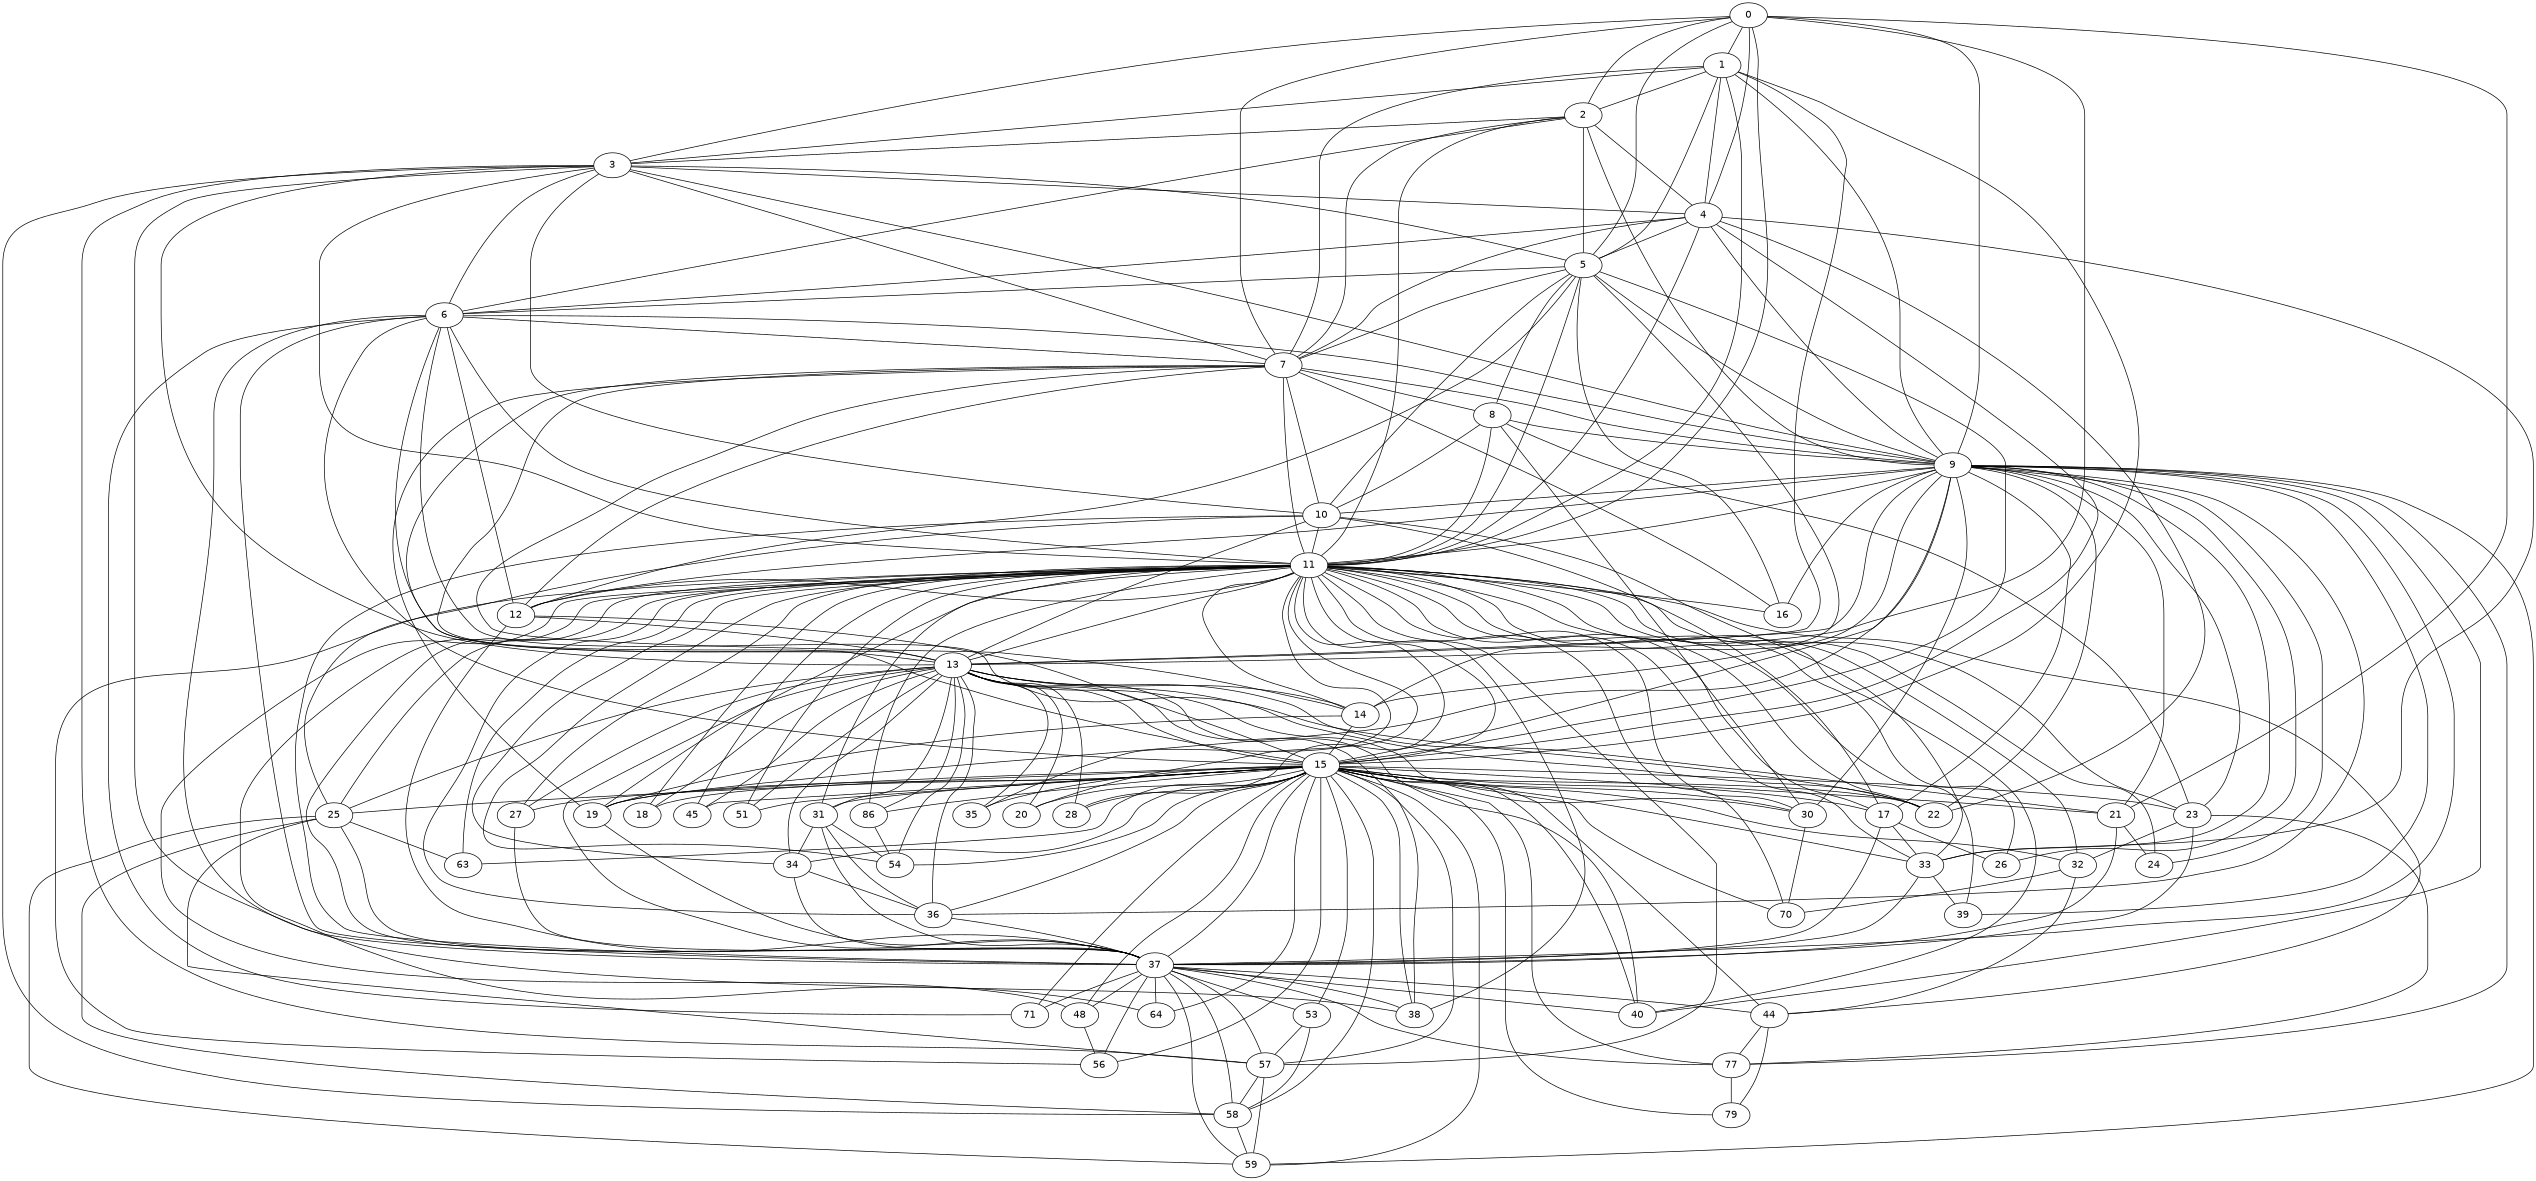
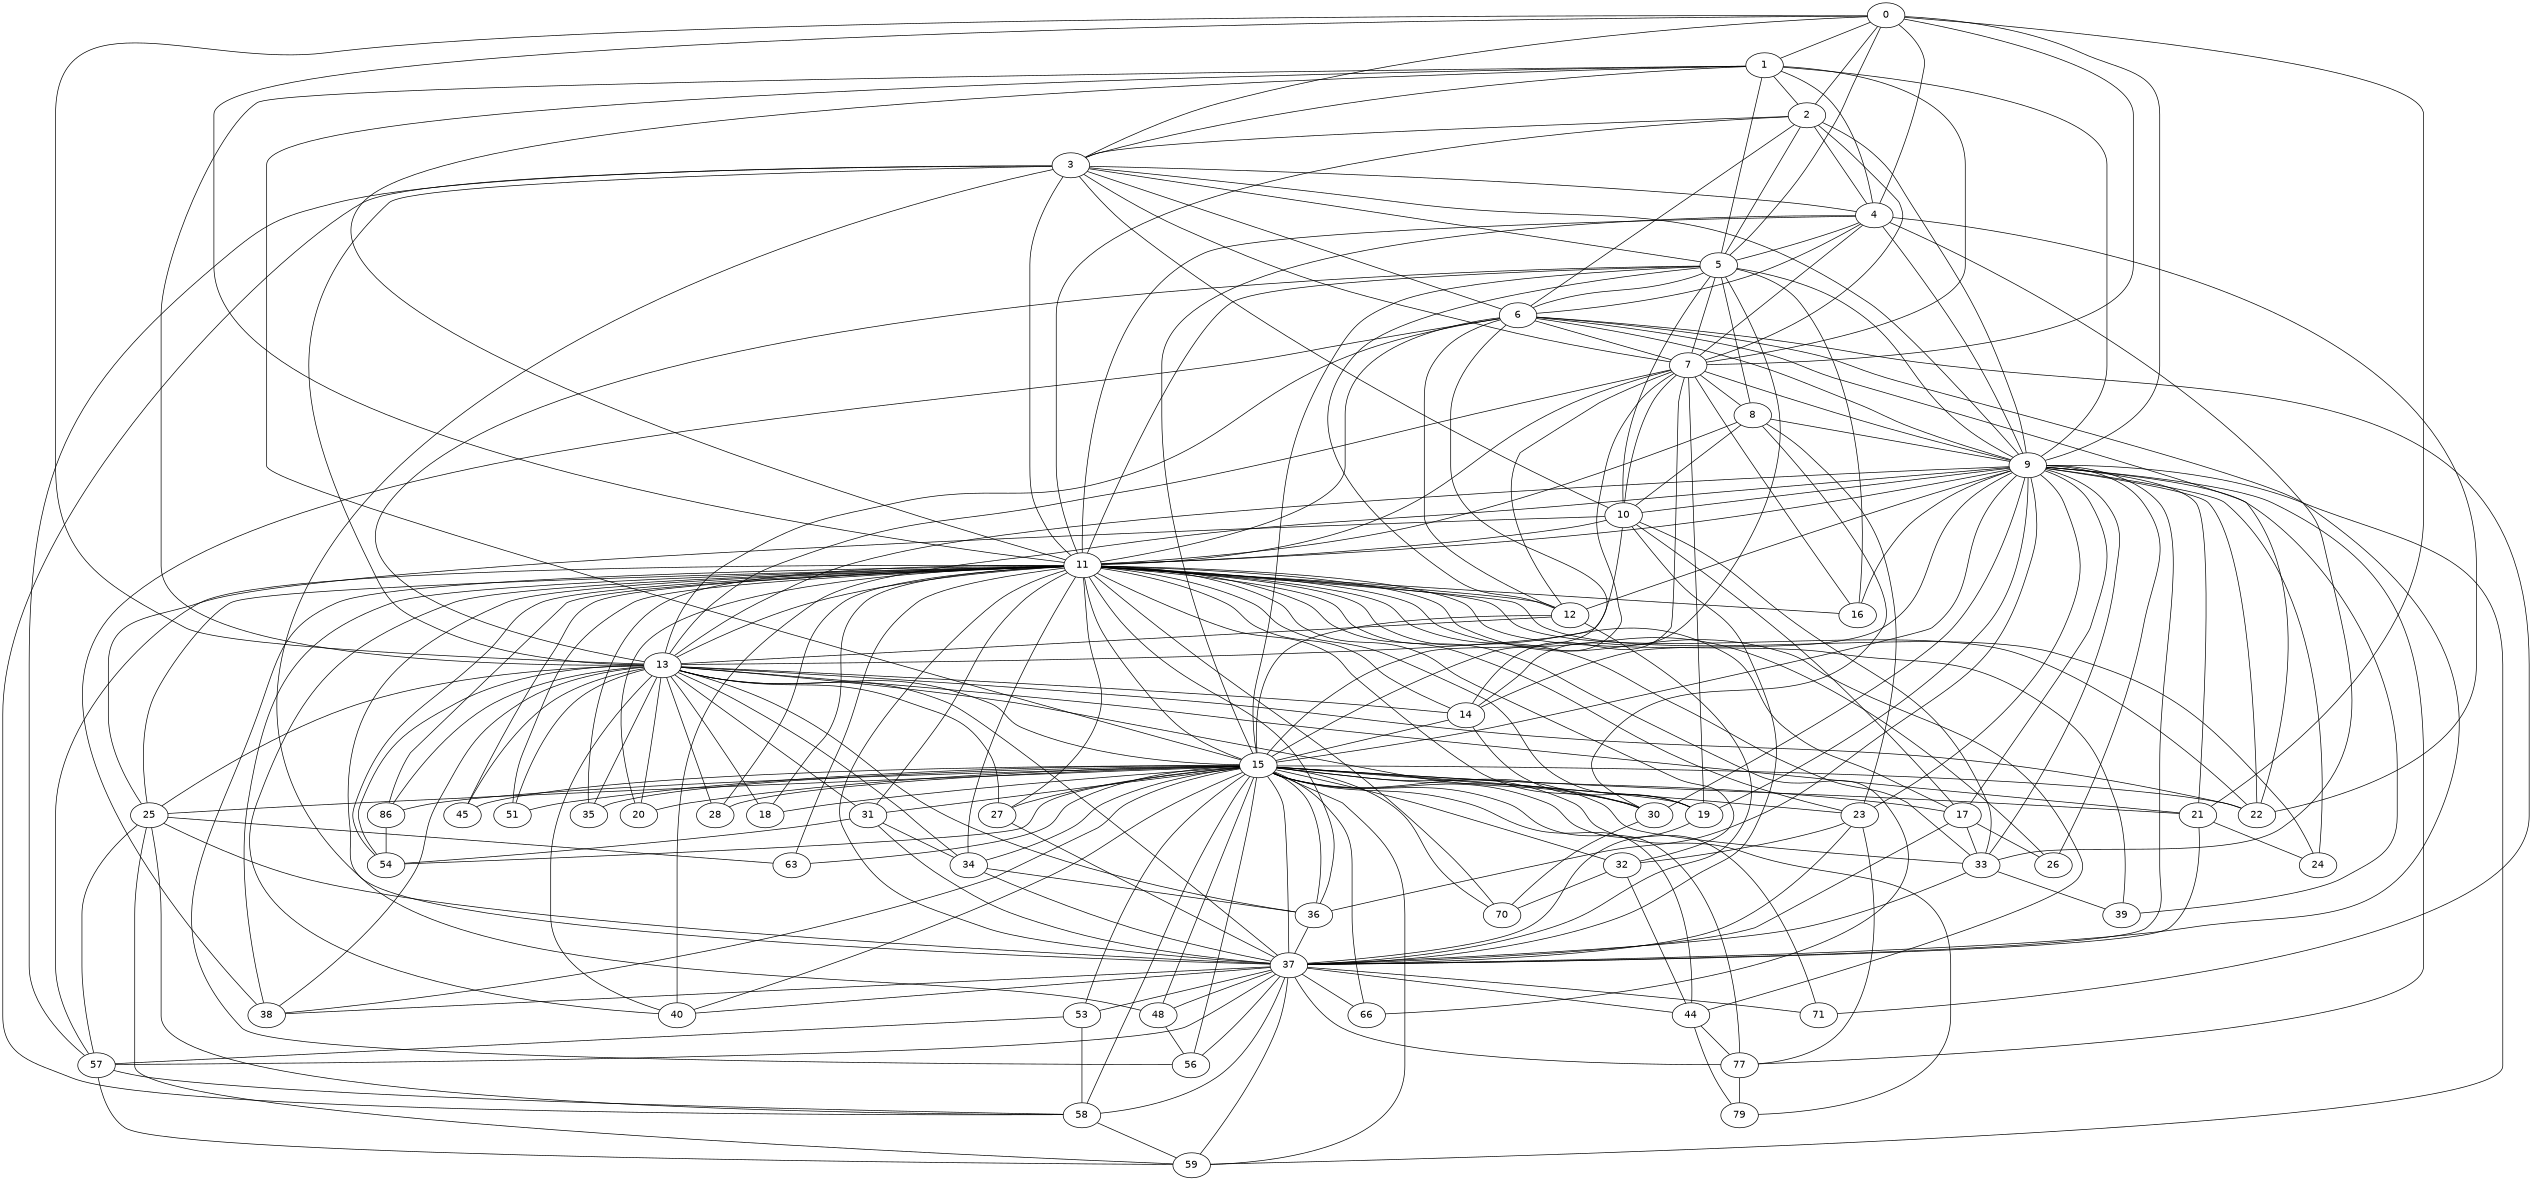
none -> (854, 330)
(866, 874) -> none
(1453, 943) -> none
(1156, 1015) -> (1367, 1015)
